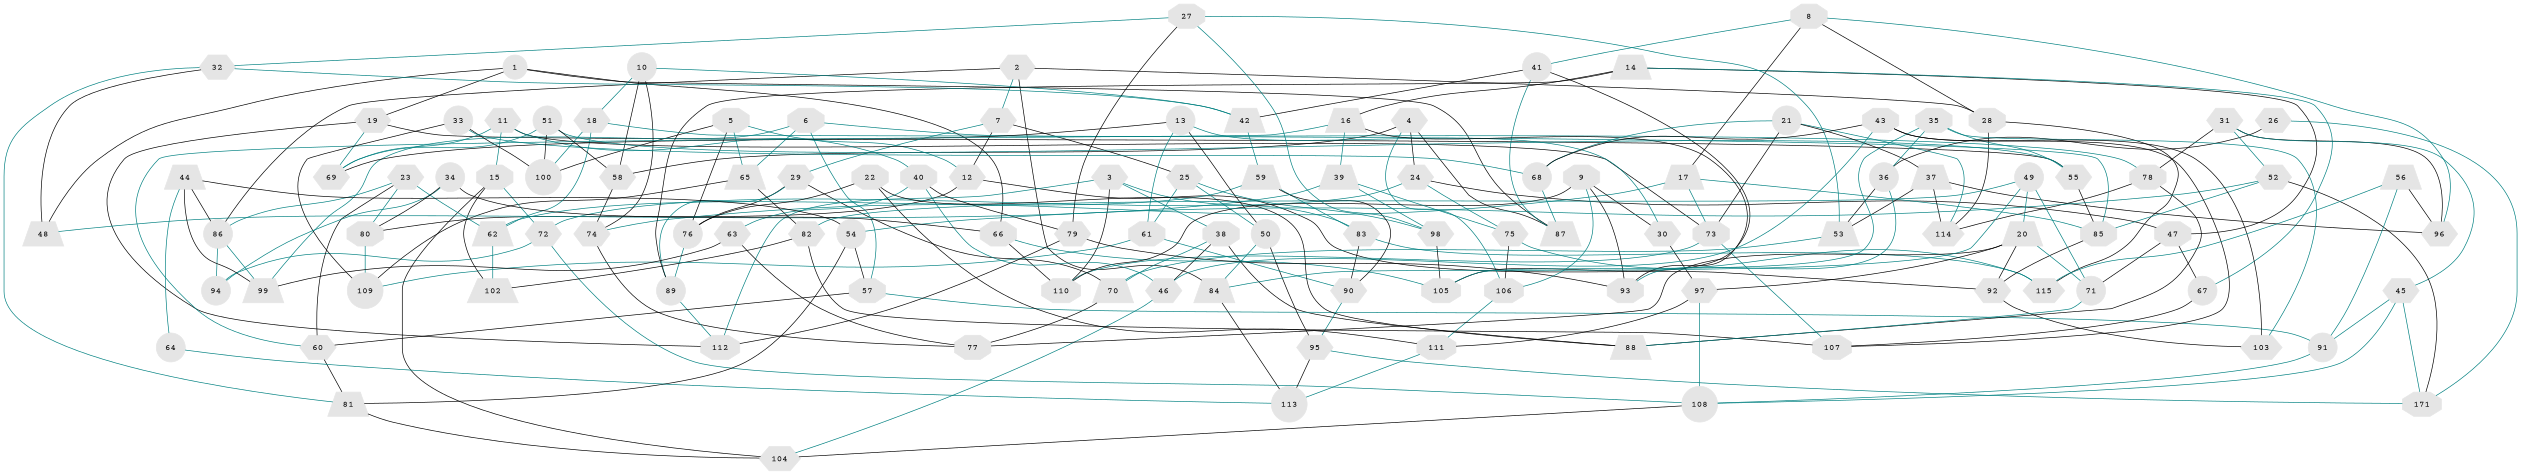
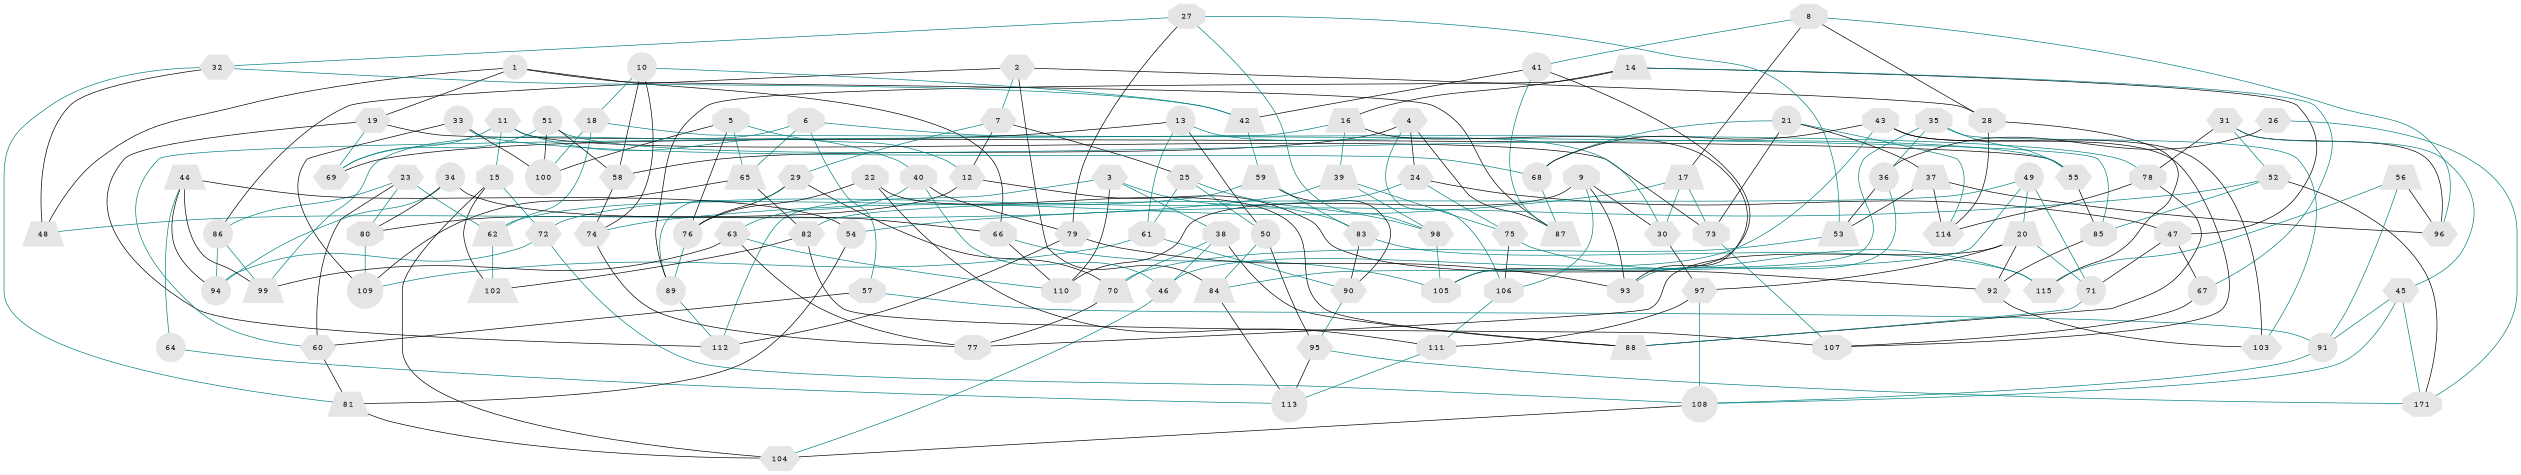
(1854, 195) -> (1671, 210)
(201, 205) -> (173, 241)
(1438, 256) -> (1438, 257)
(1385, 259) -> (908, 271)
(859, 262) -> none
(1188, 267) -> (1188, 267)
